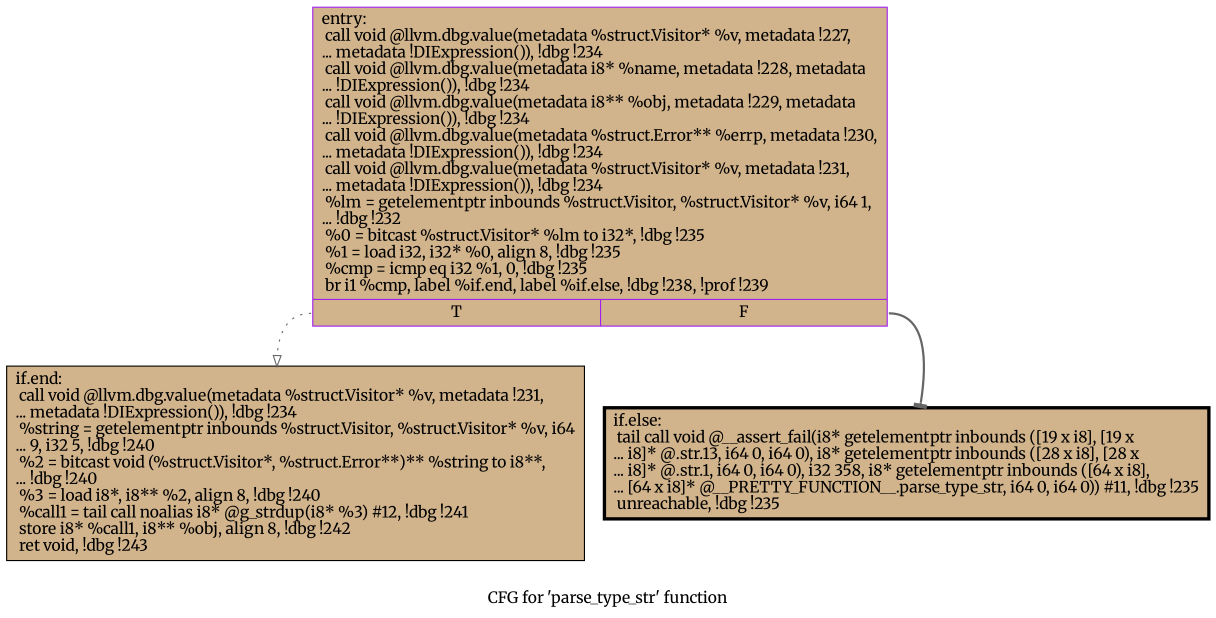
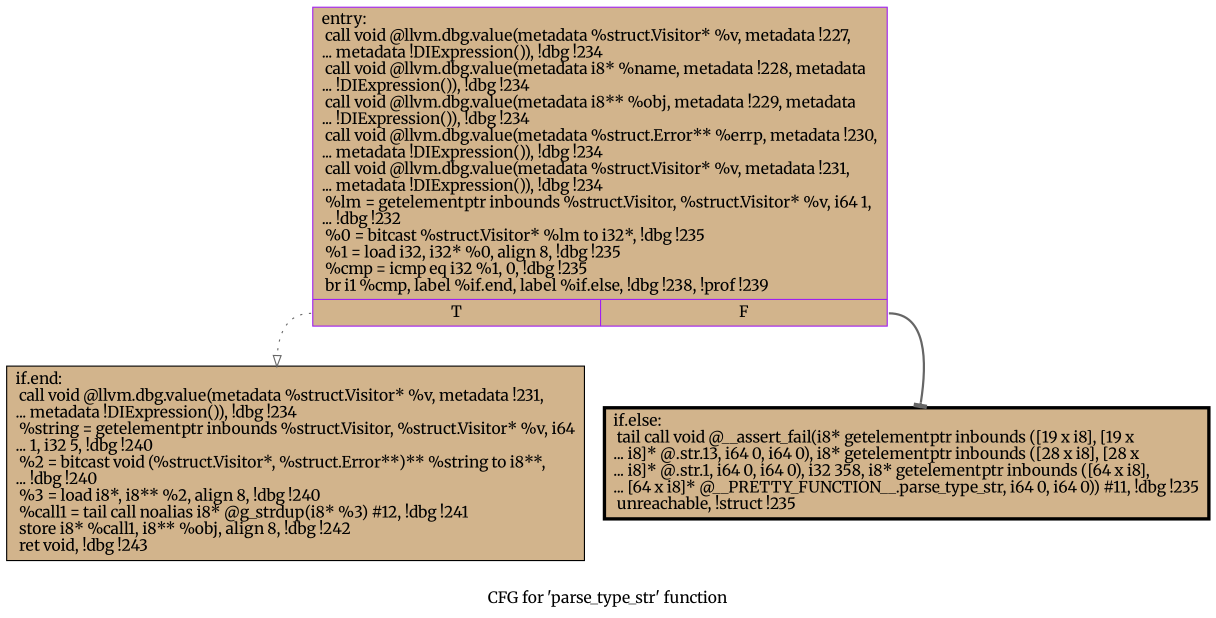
(86, 446) -> (84, 446)
(697, 504) -> (705, 504)
